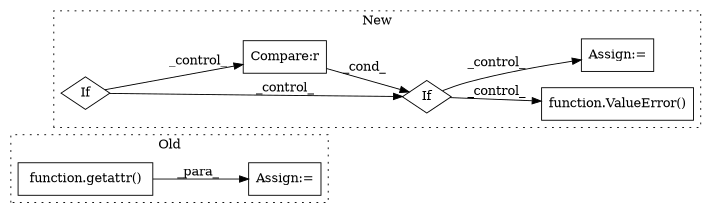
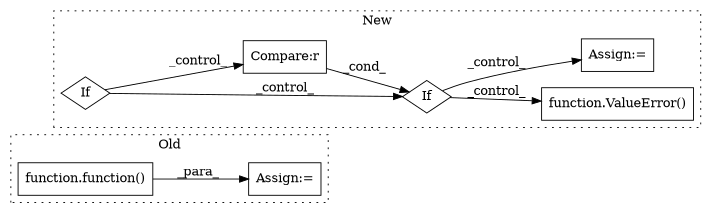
(85, 179) -> (85, 179)
